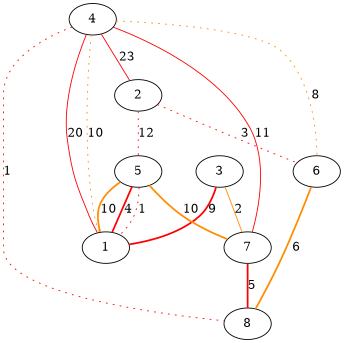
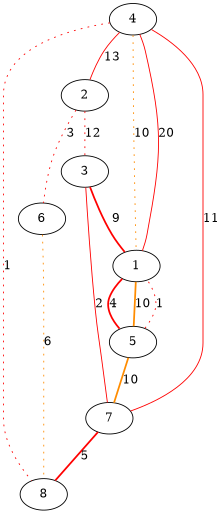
(256, 39) -> none
(127, 57) -> (112, 57)
(138, 133) -> (85, 133)
(234, 210) -> (94, 295)
(286, 249) -> (44, 357)
